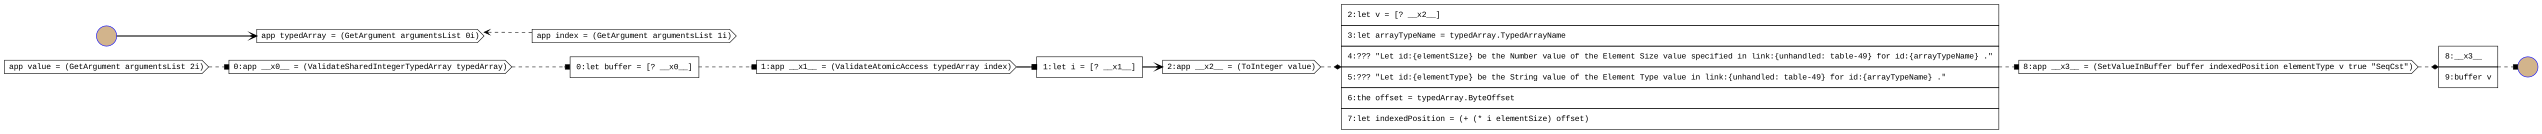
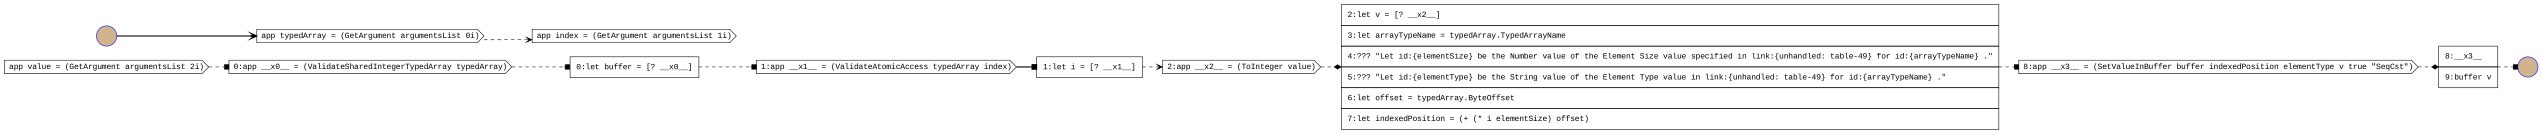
(511, 32) -> (505, 40)
(1150, 67) -> (1150, 67)
(1431, 98) -> (1431, 98)
